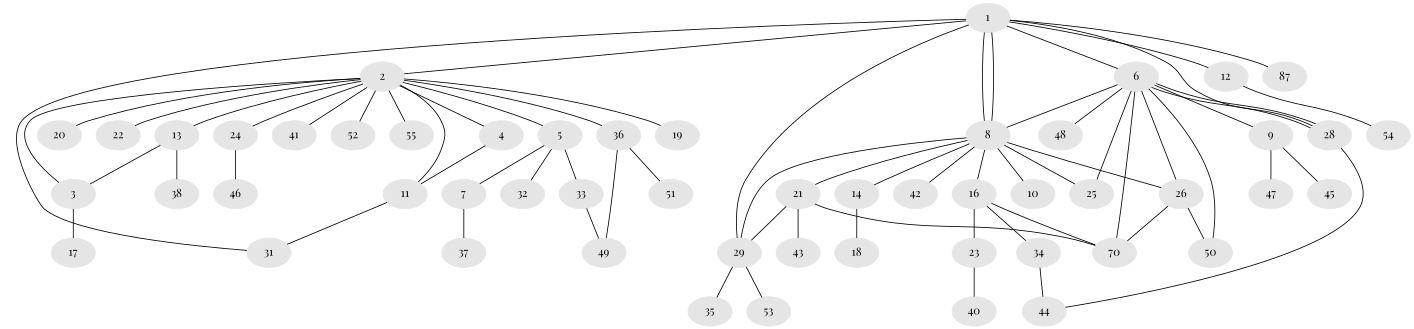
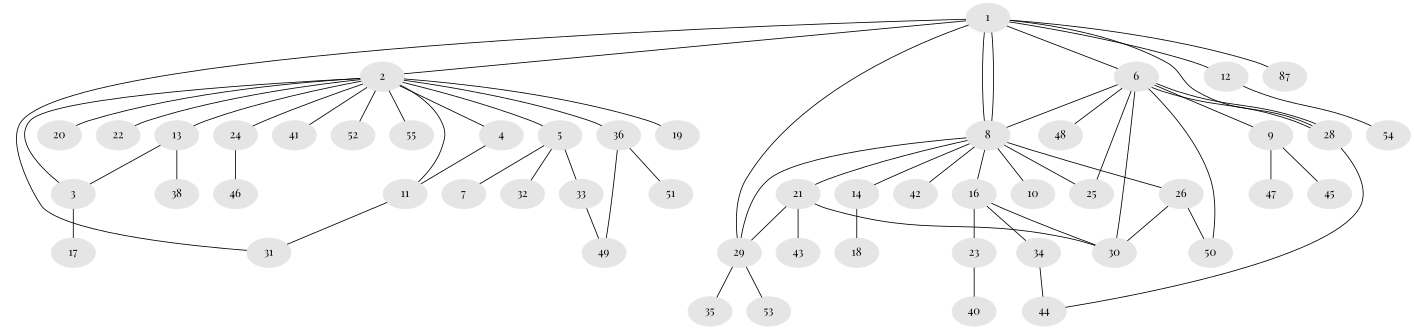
(1159, 135) -> none
(464, 253) -> none
(1114, 253) -> (1114, 253)
